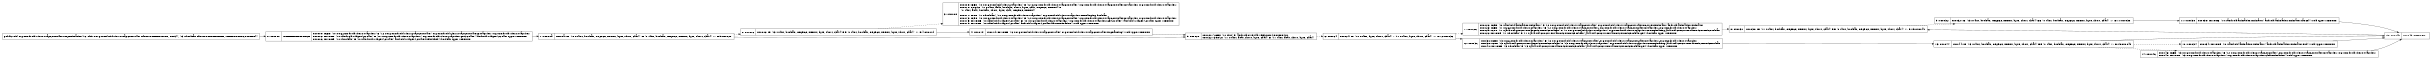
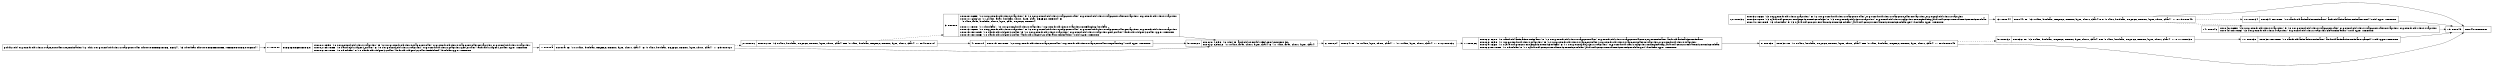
(2157, 32) -> (2212, 61)
(297, 36) -> (297, 48)
none -> (1197, 38)
(1458, 39) -> none
